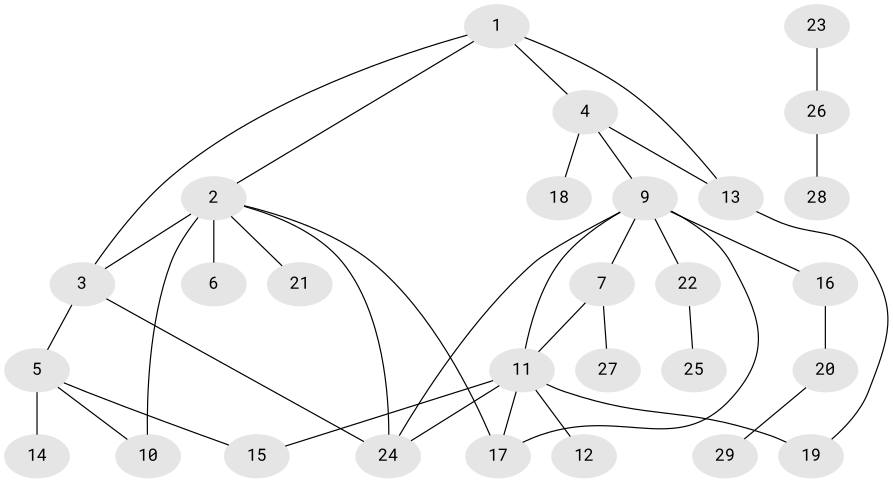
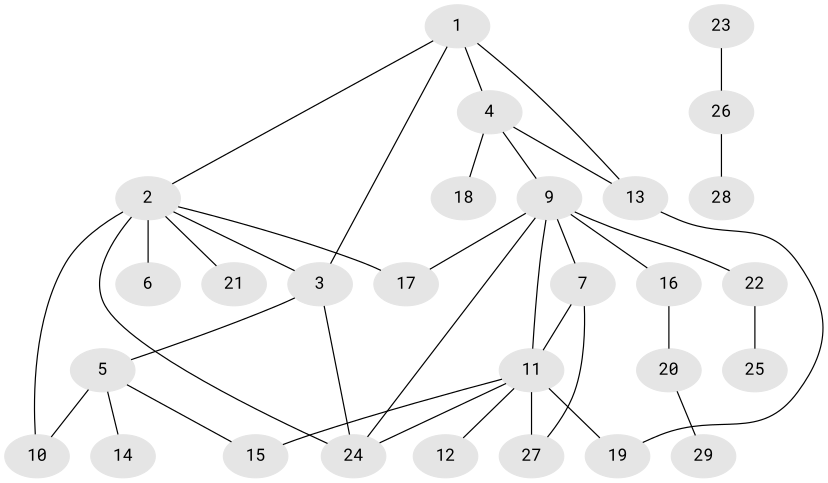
(510, 413) -> (532, 413)
